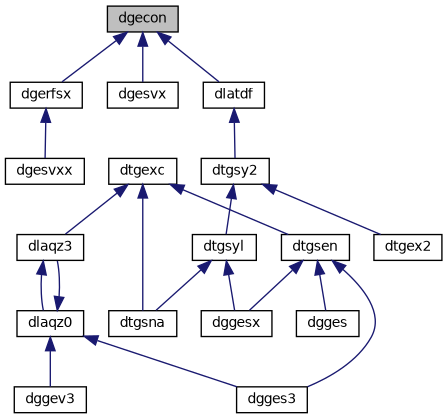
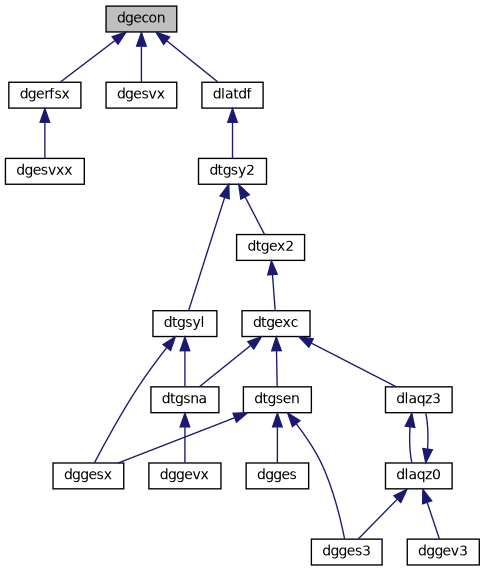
none -> (274, 292)
none -> (185, 476)
